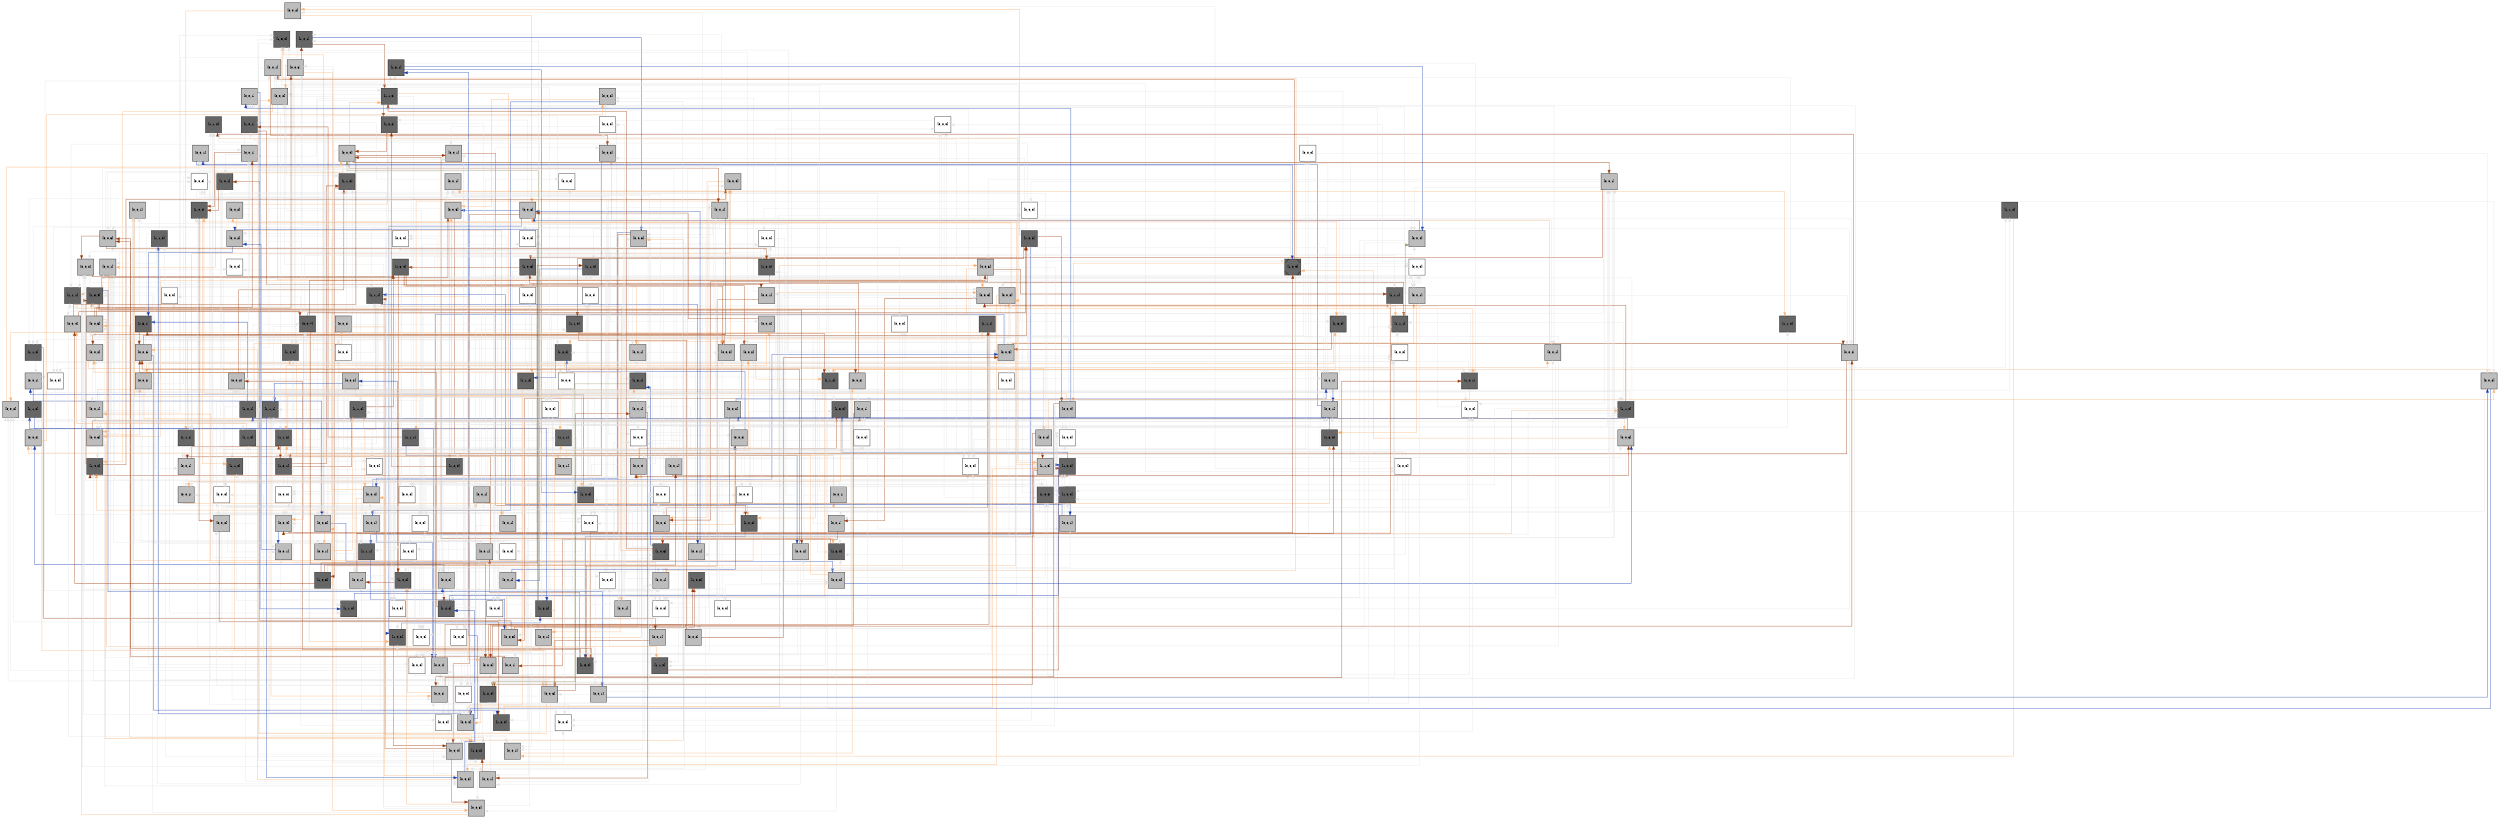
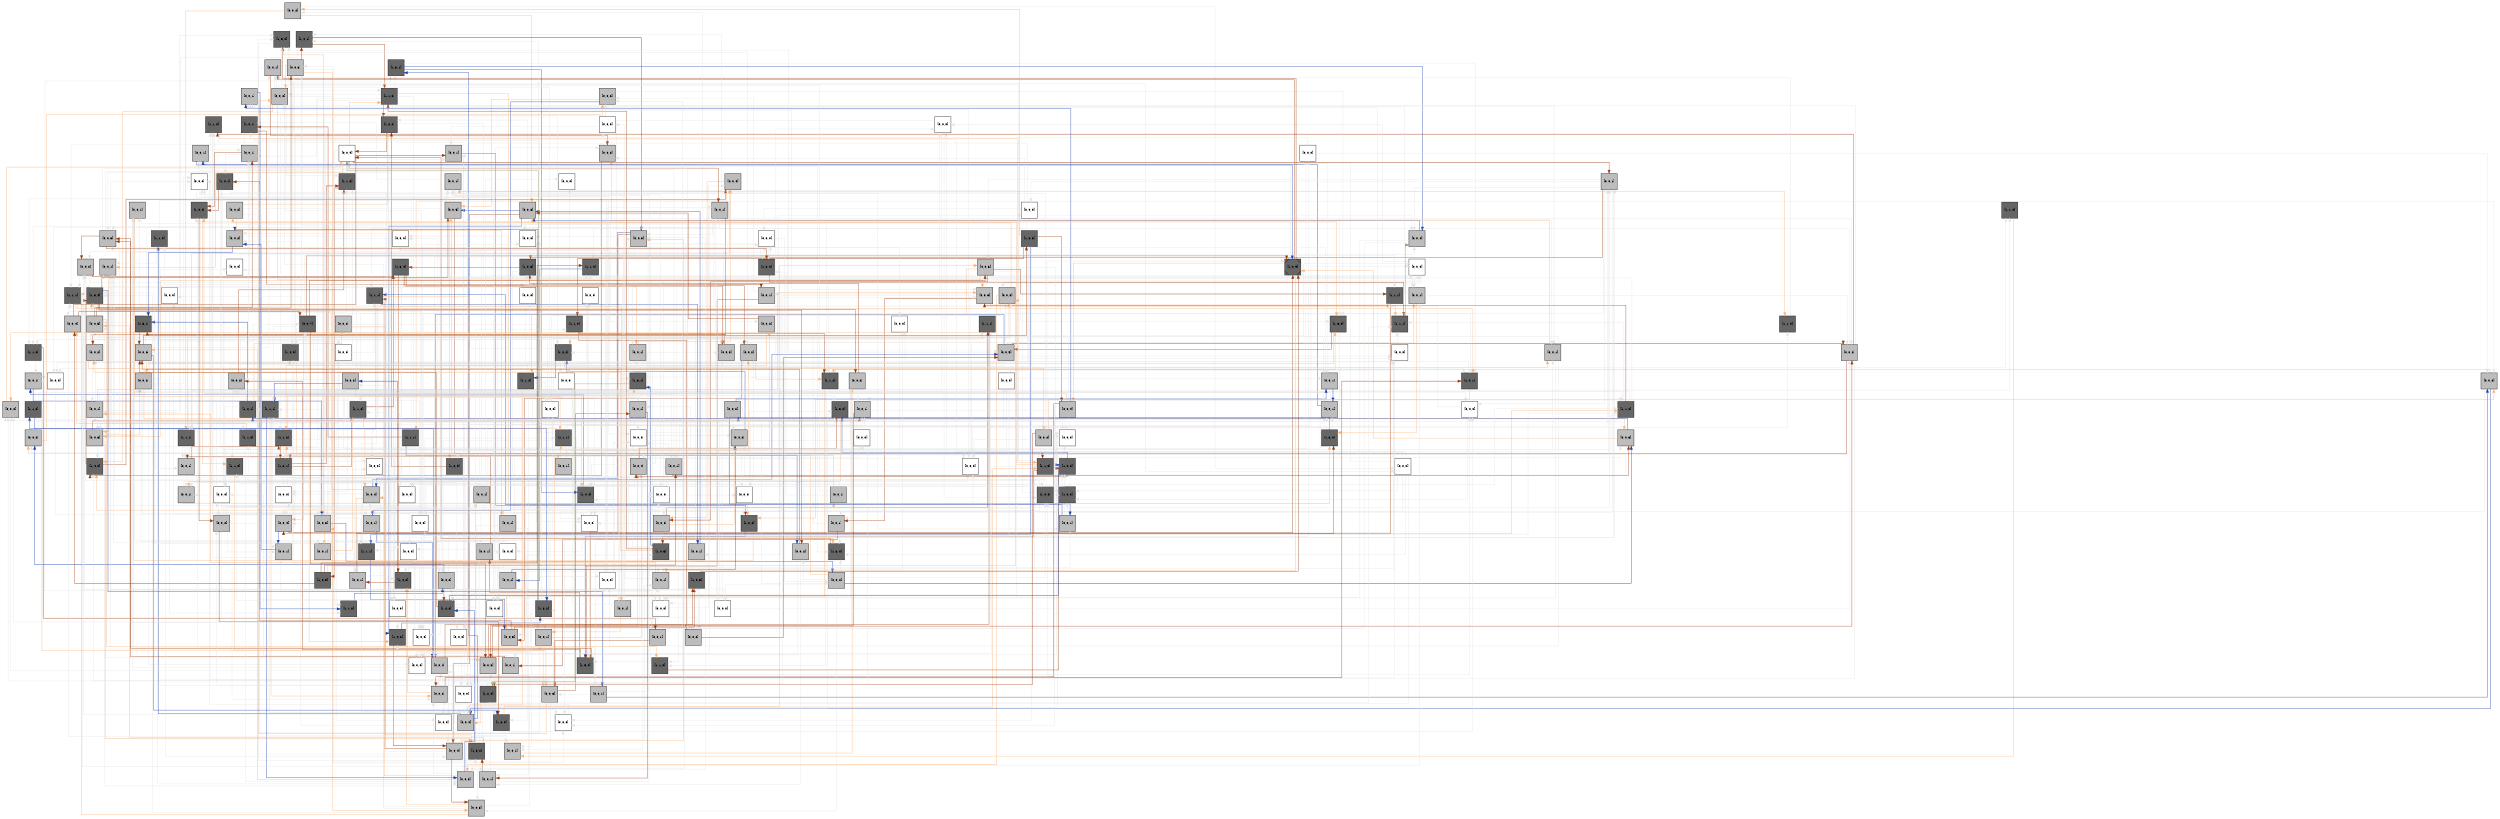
(866, 79) -> (866, 79)
(347, 153) -> (347, 153)
(696, 313) -> (767, 256)
(1045, 466) -> (1045, 466)
none -> (1298, 546)
